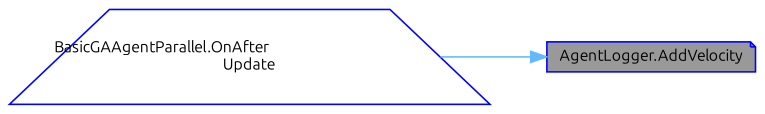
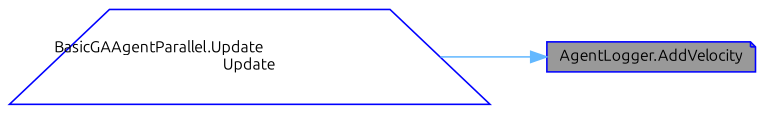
(250, 57) -> (250, 57)
